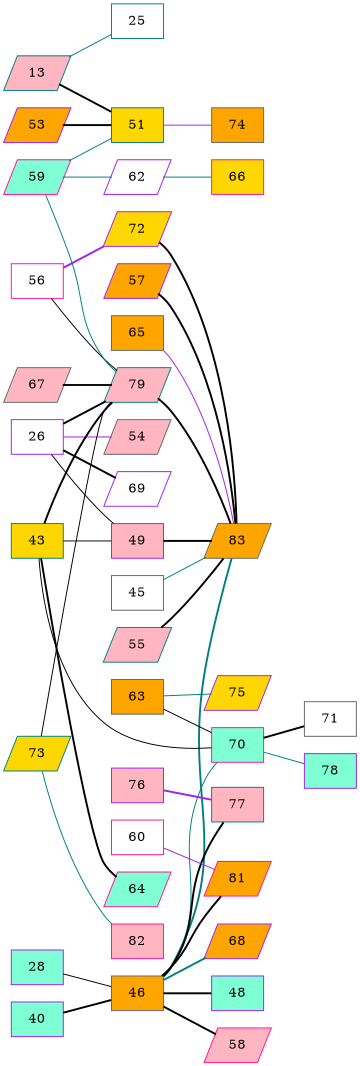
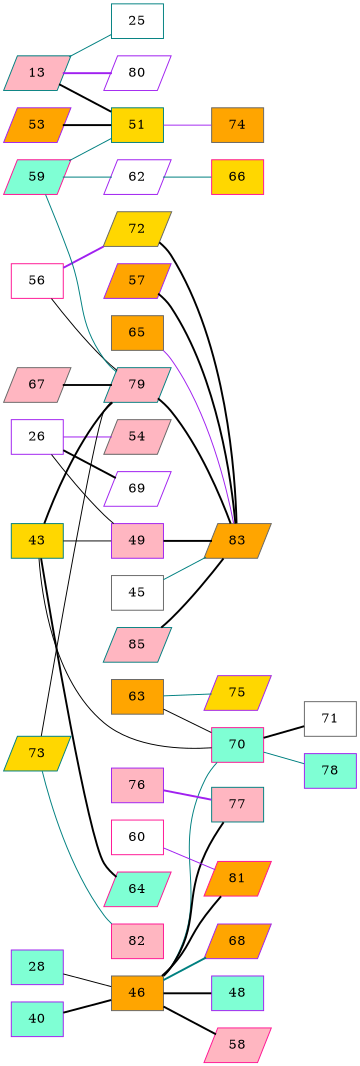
none -> (137, 73)
(137, 229) -> (137, 229)
(85, 412) -> none
(137, 645) -> (137, 645)
(200, 770) -> none
